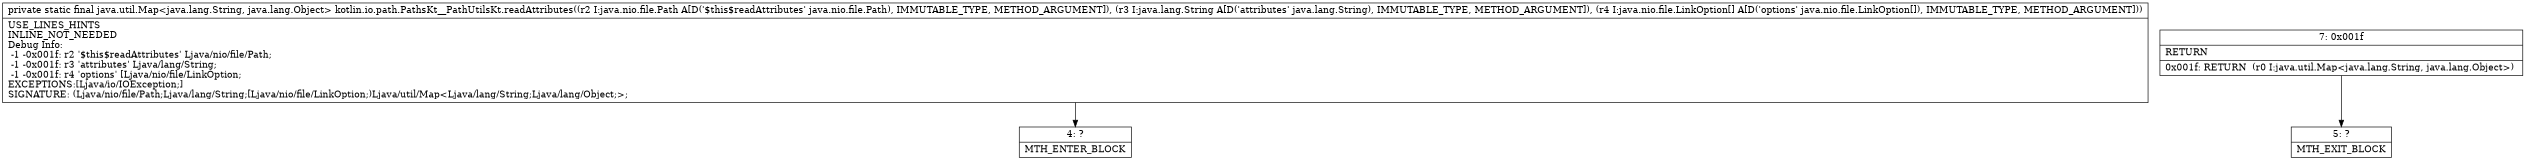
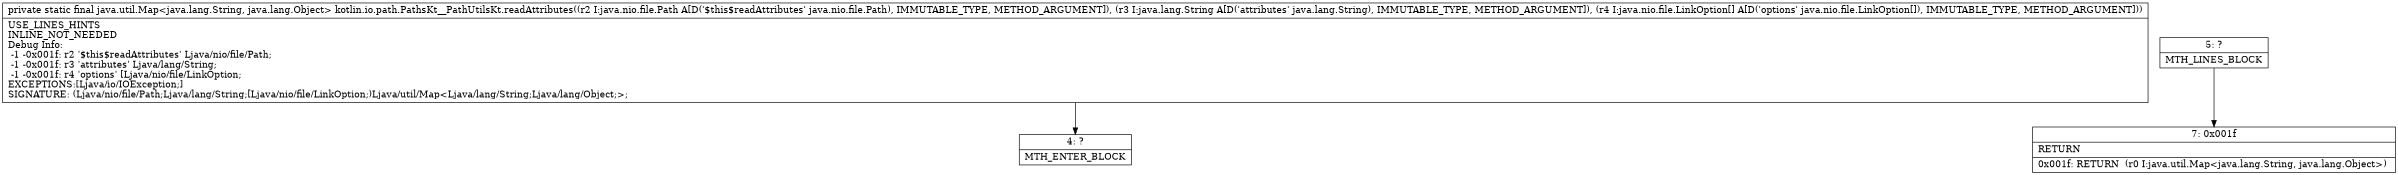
(2341, 98) -> (2214, 94)
(2341, 149) -> (2214, 60)
